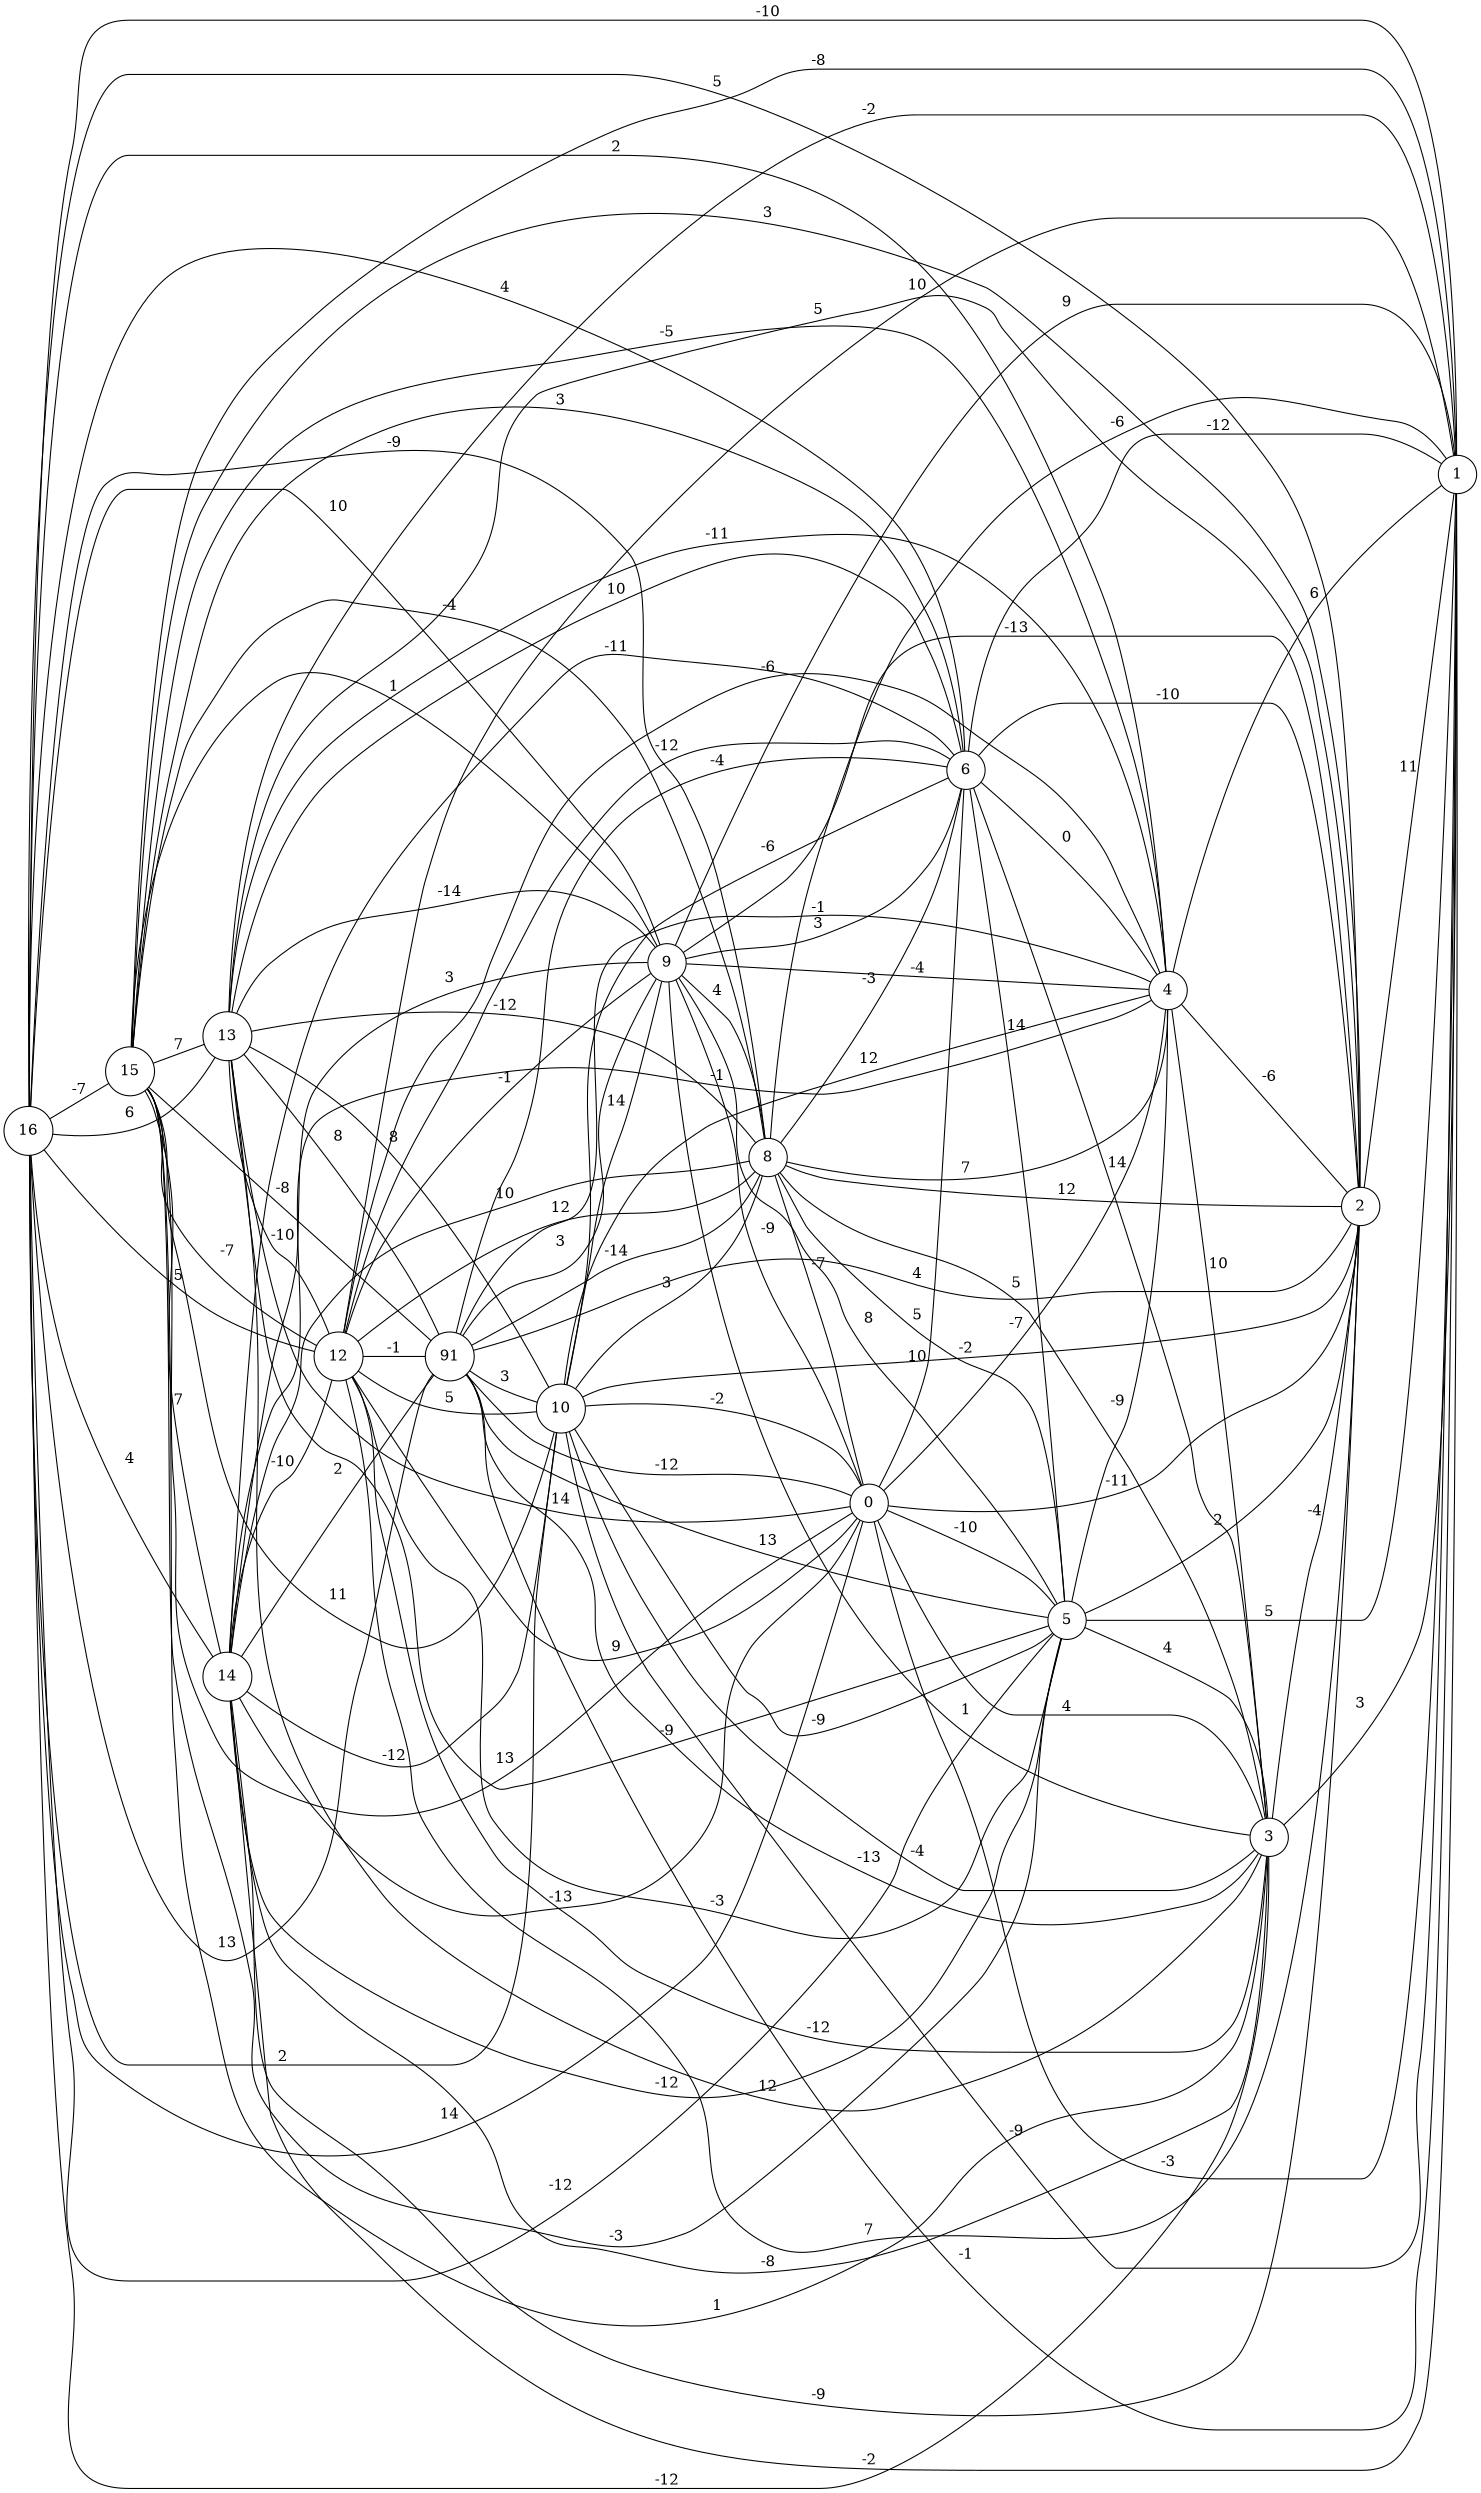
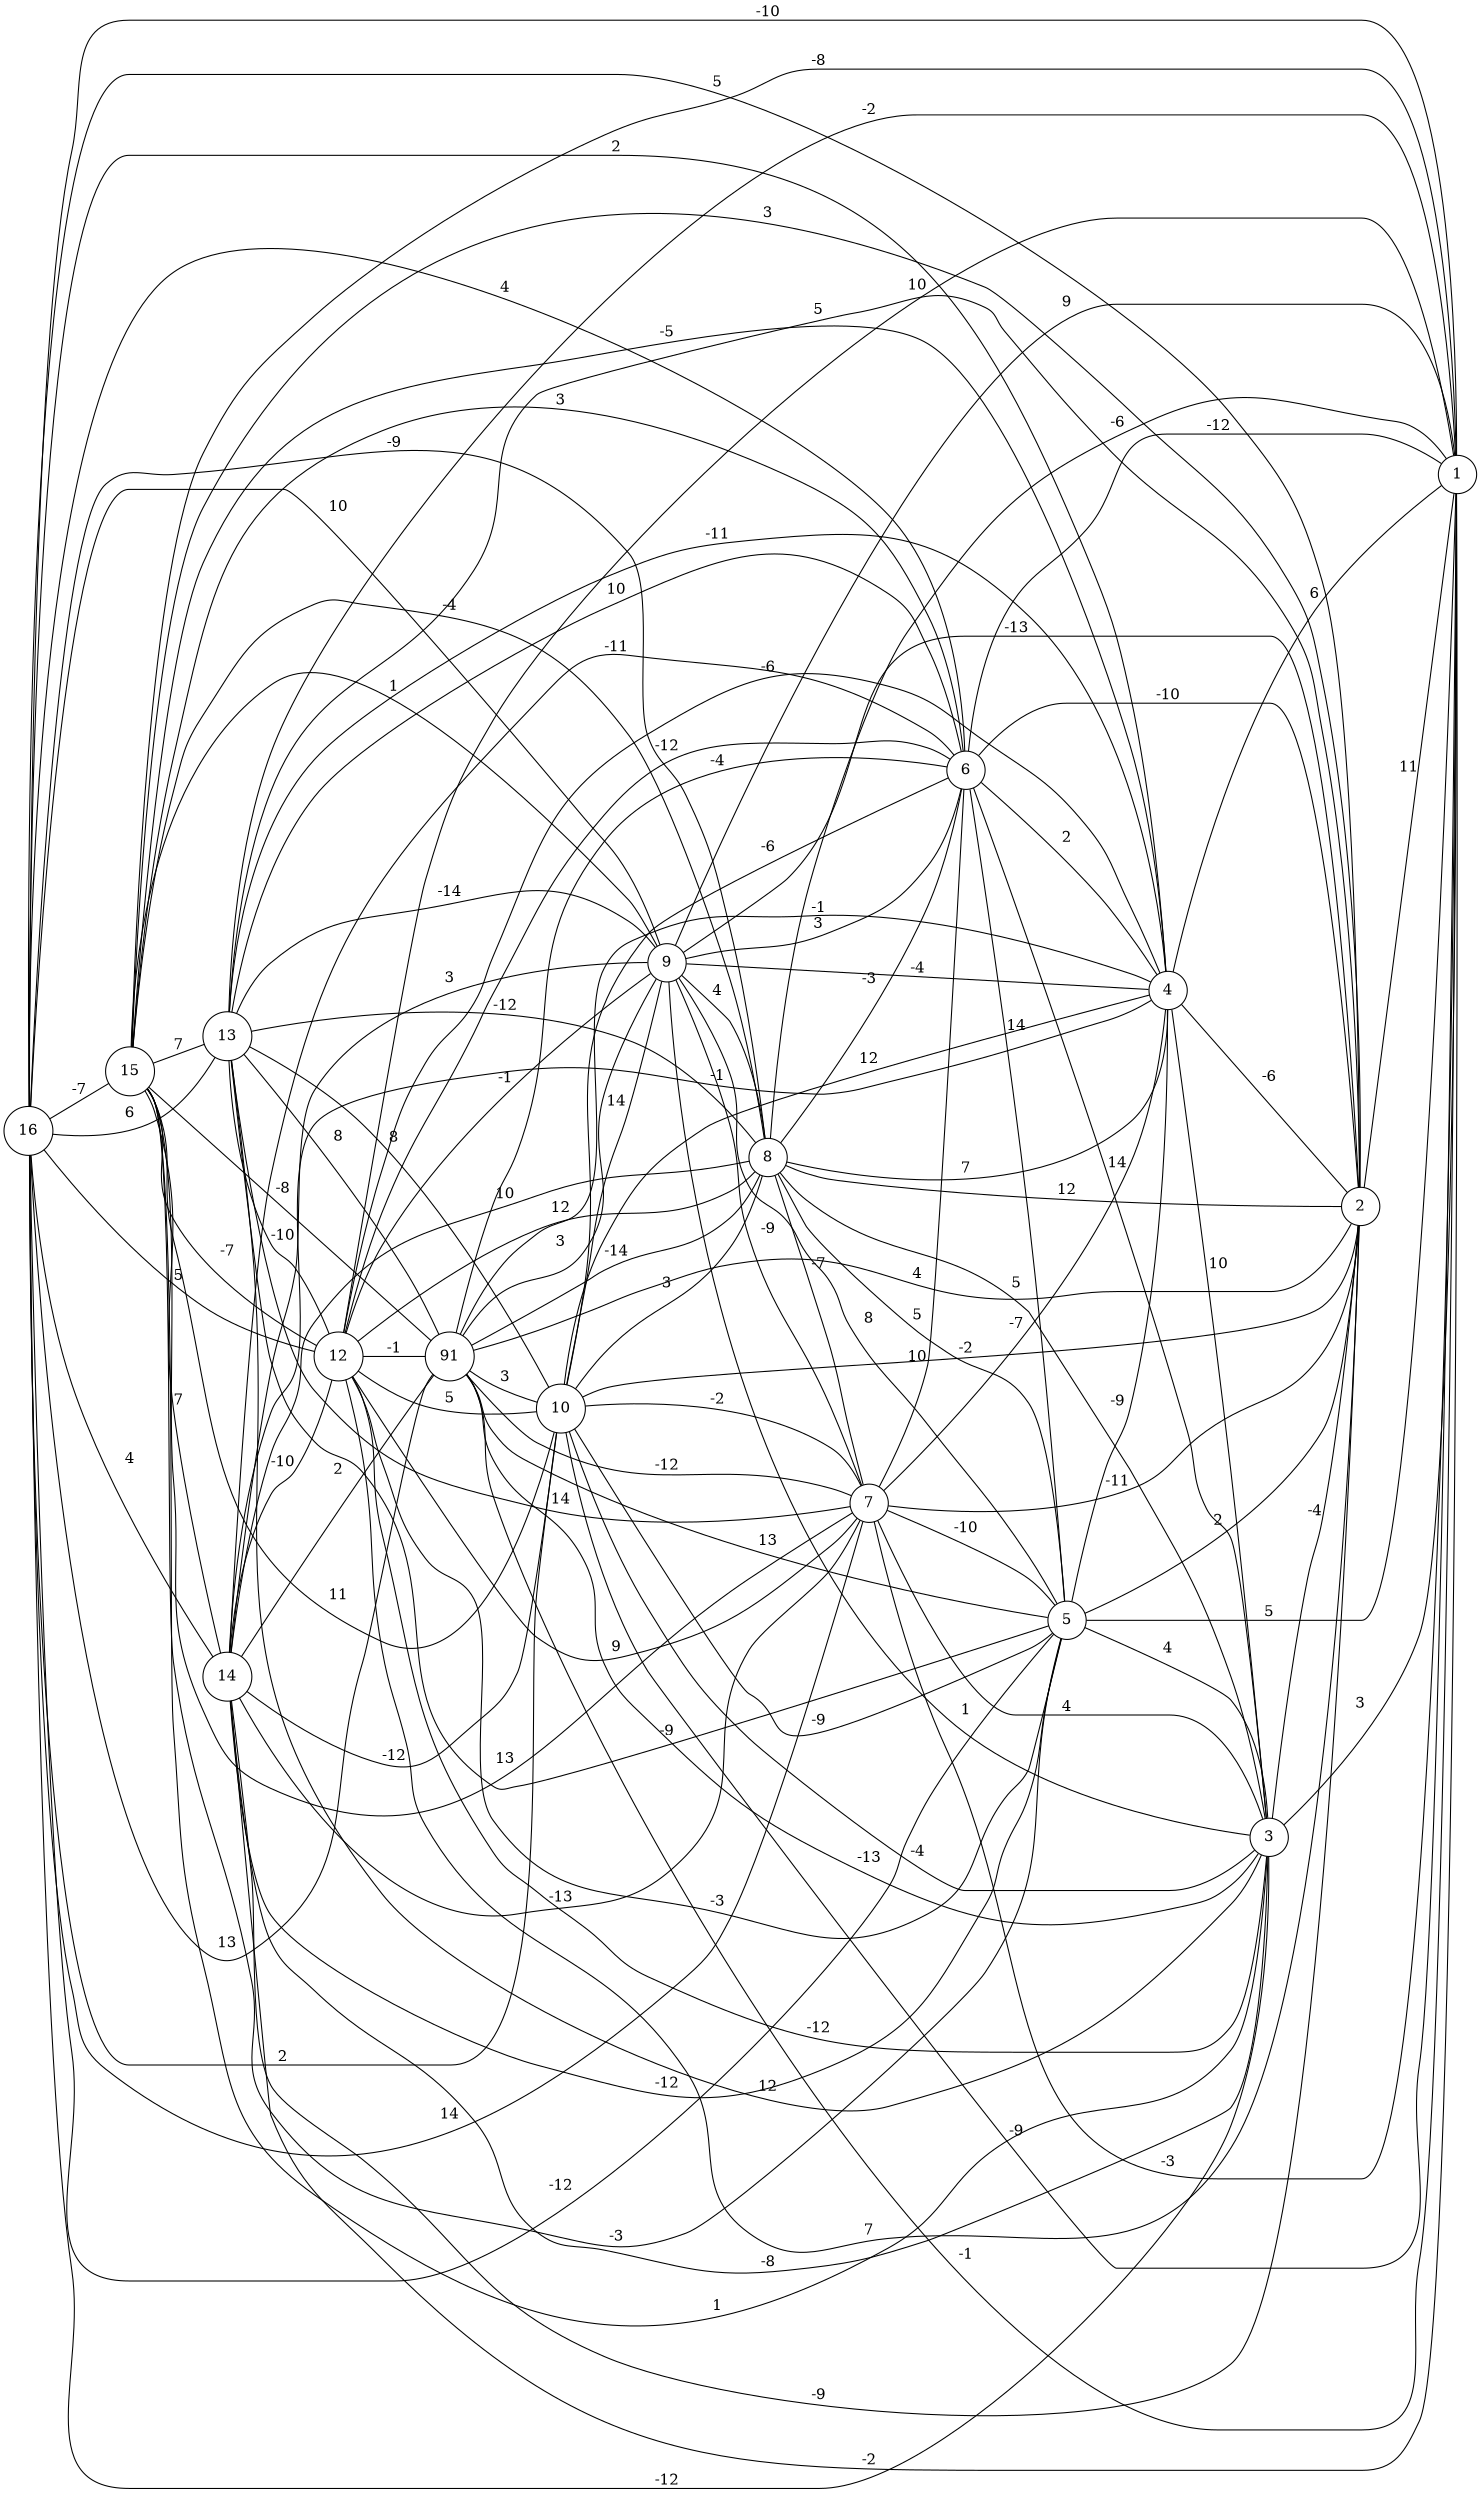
(1067, 838) -> (1067, 838)
(869, 1503) -> (869, 1503)
